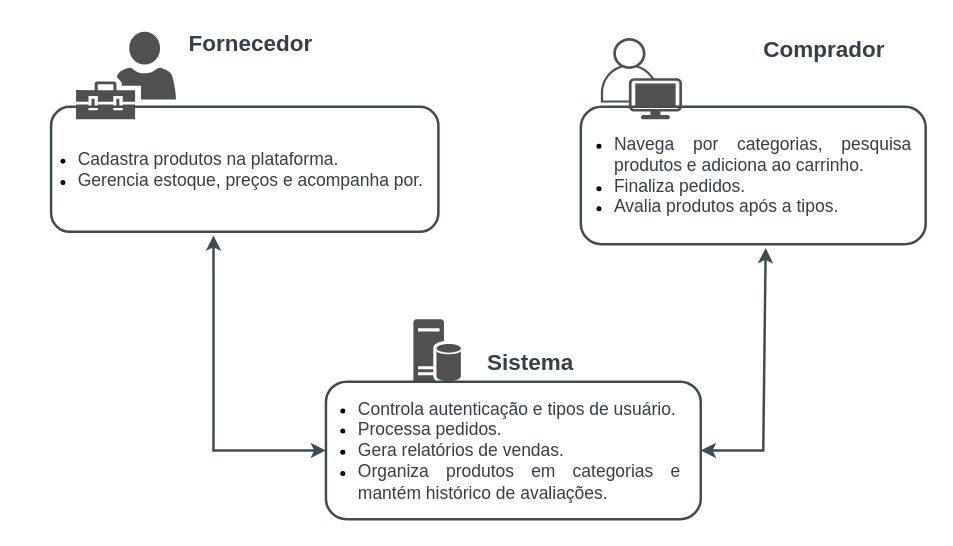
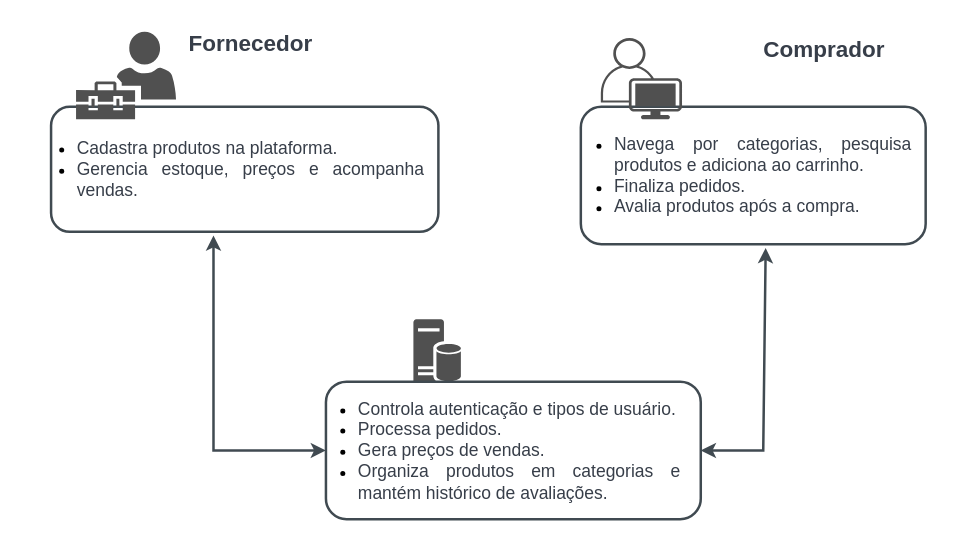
(226, 169) -> (226, 169)
(738, 176) -> (738, 176)
(531, 363) -> none
(494, 451) -> (494, 451)
